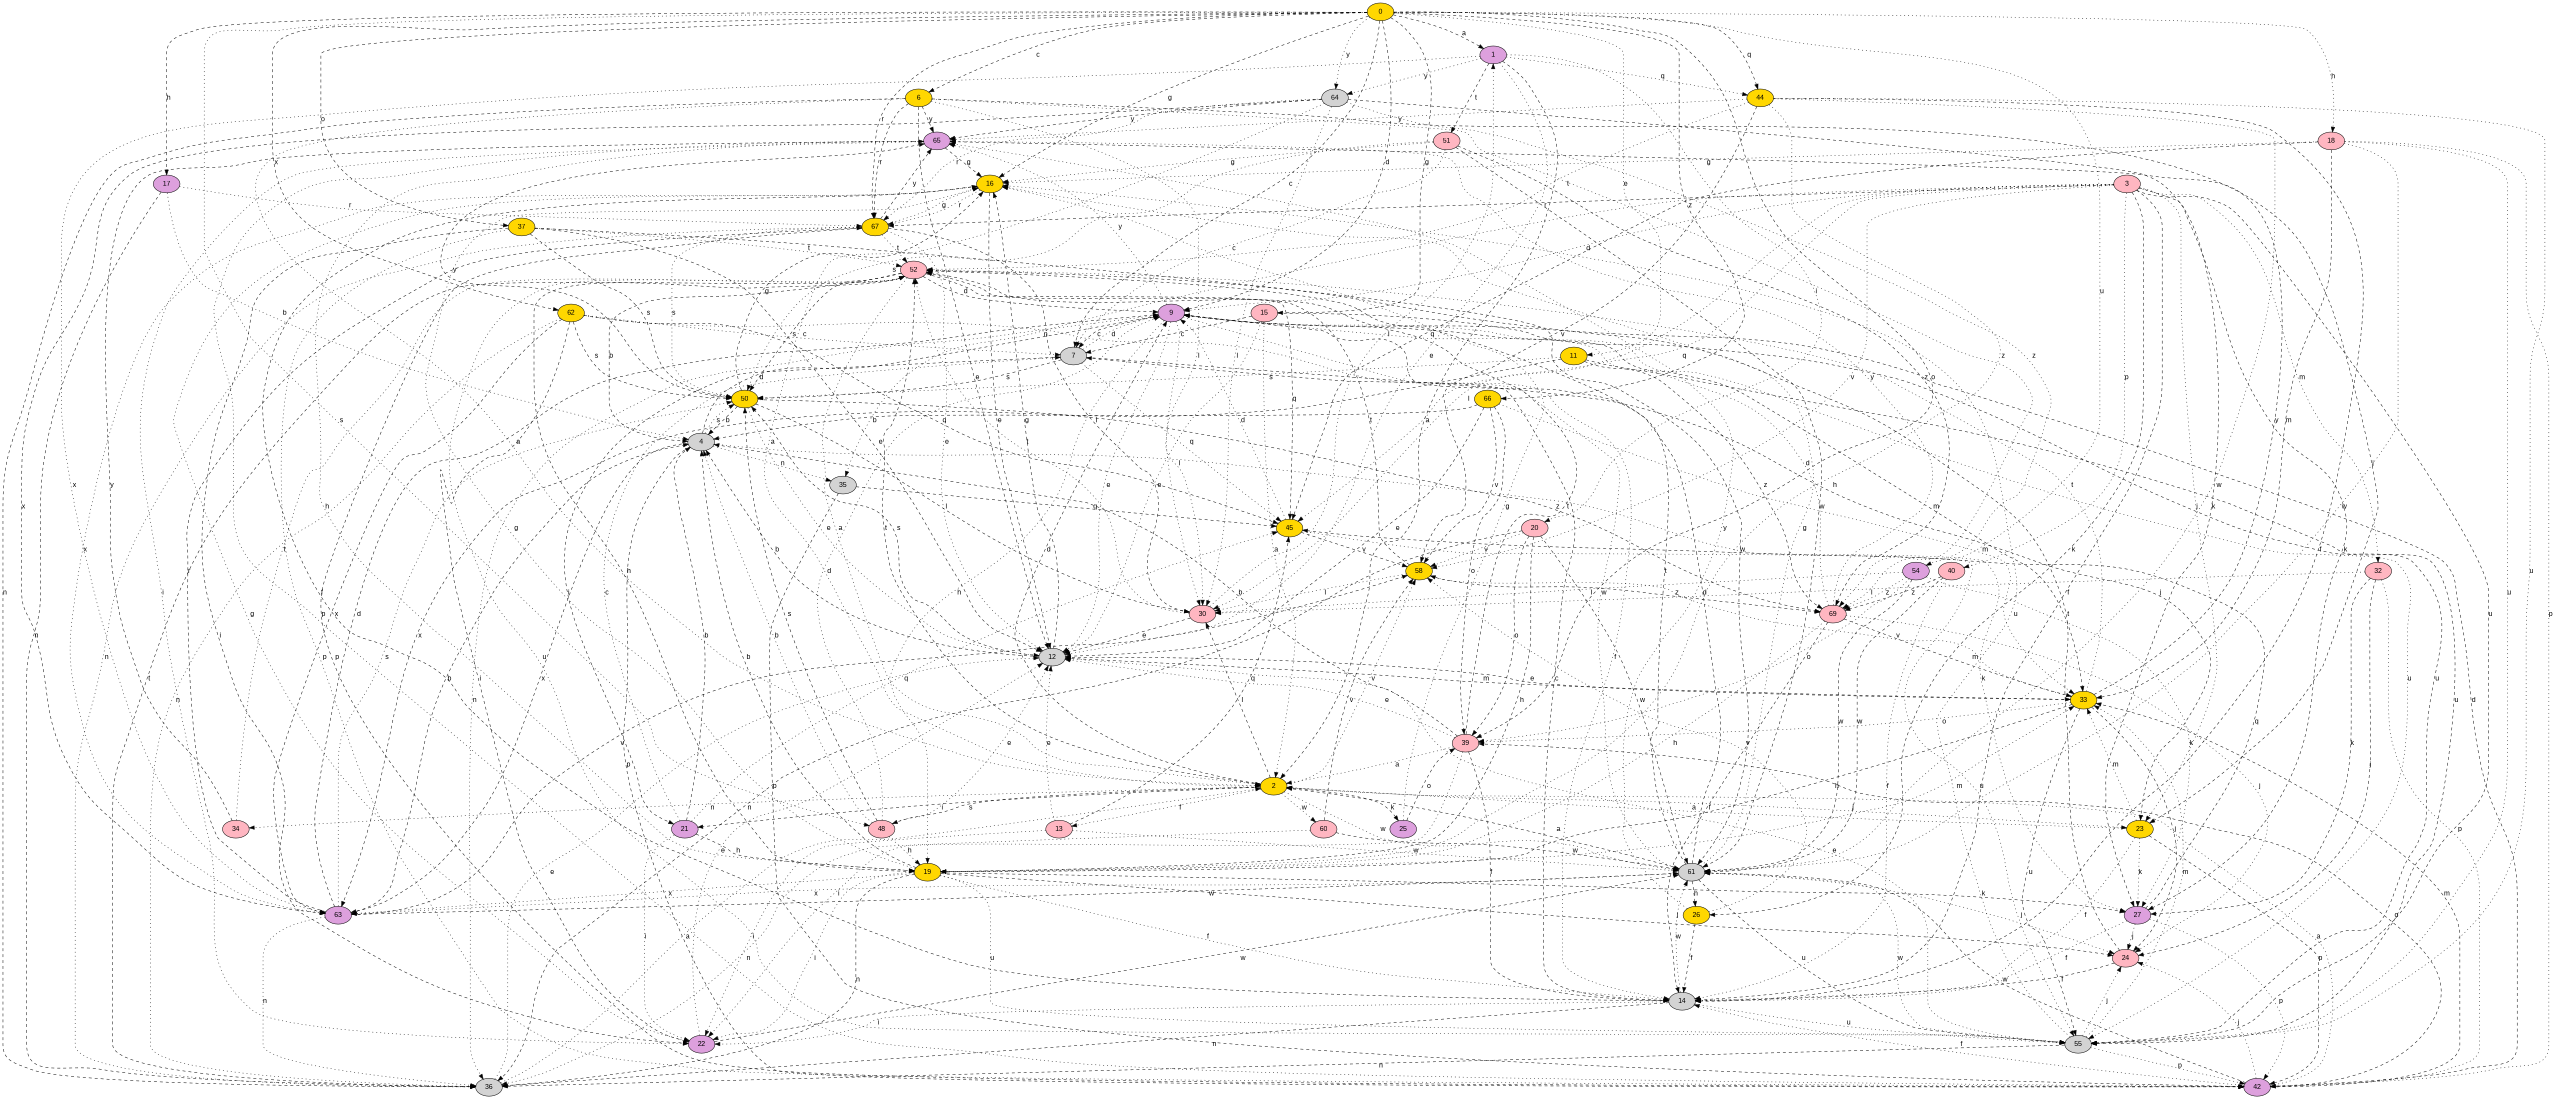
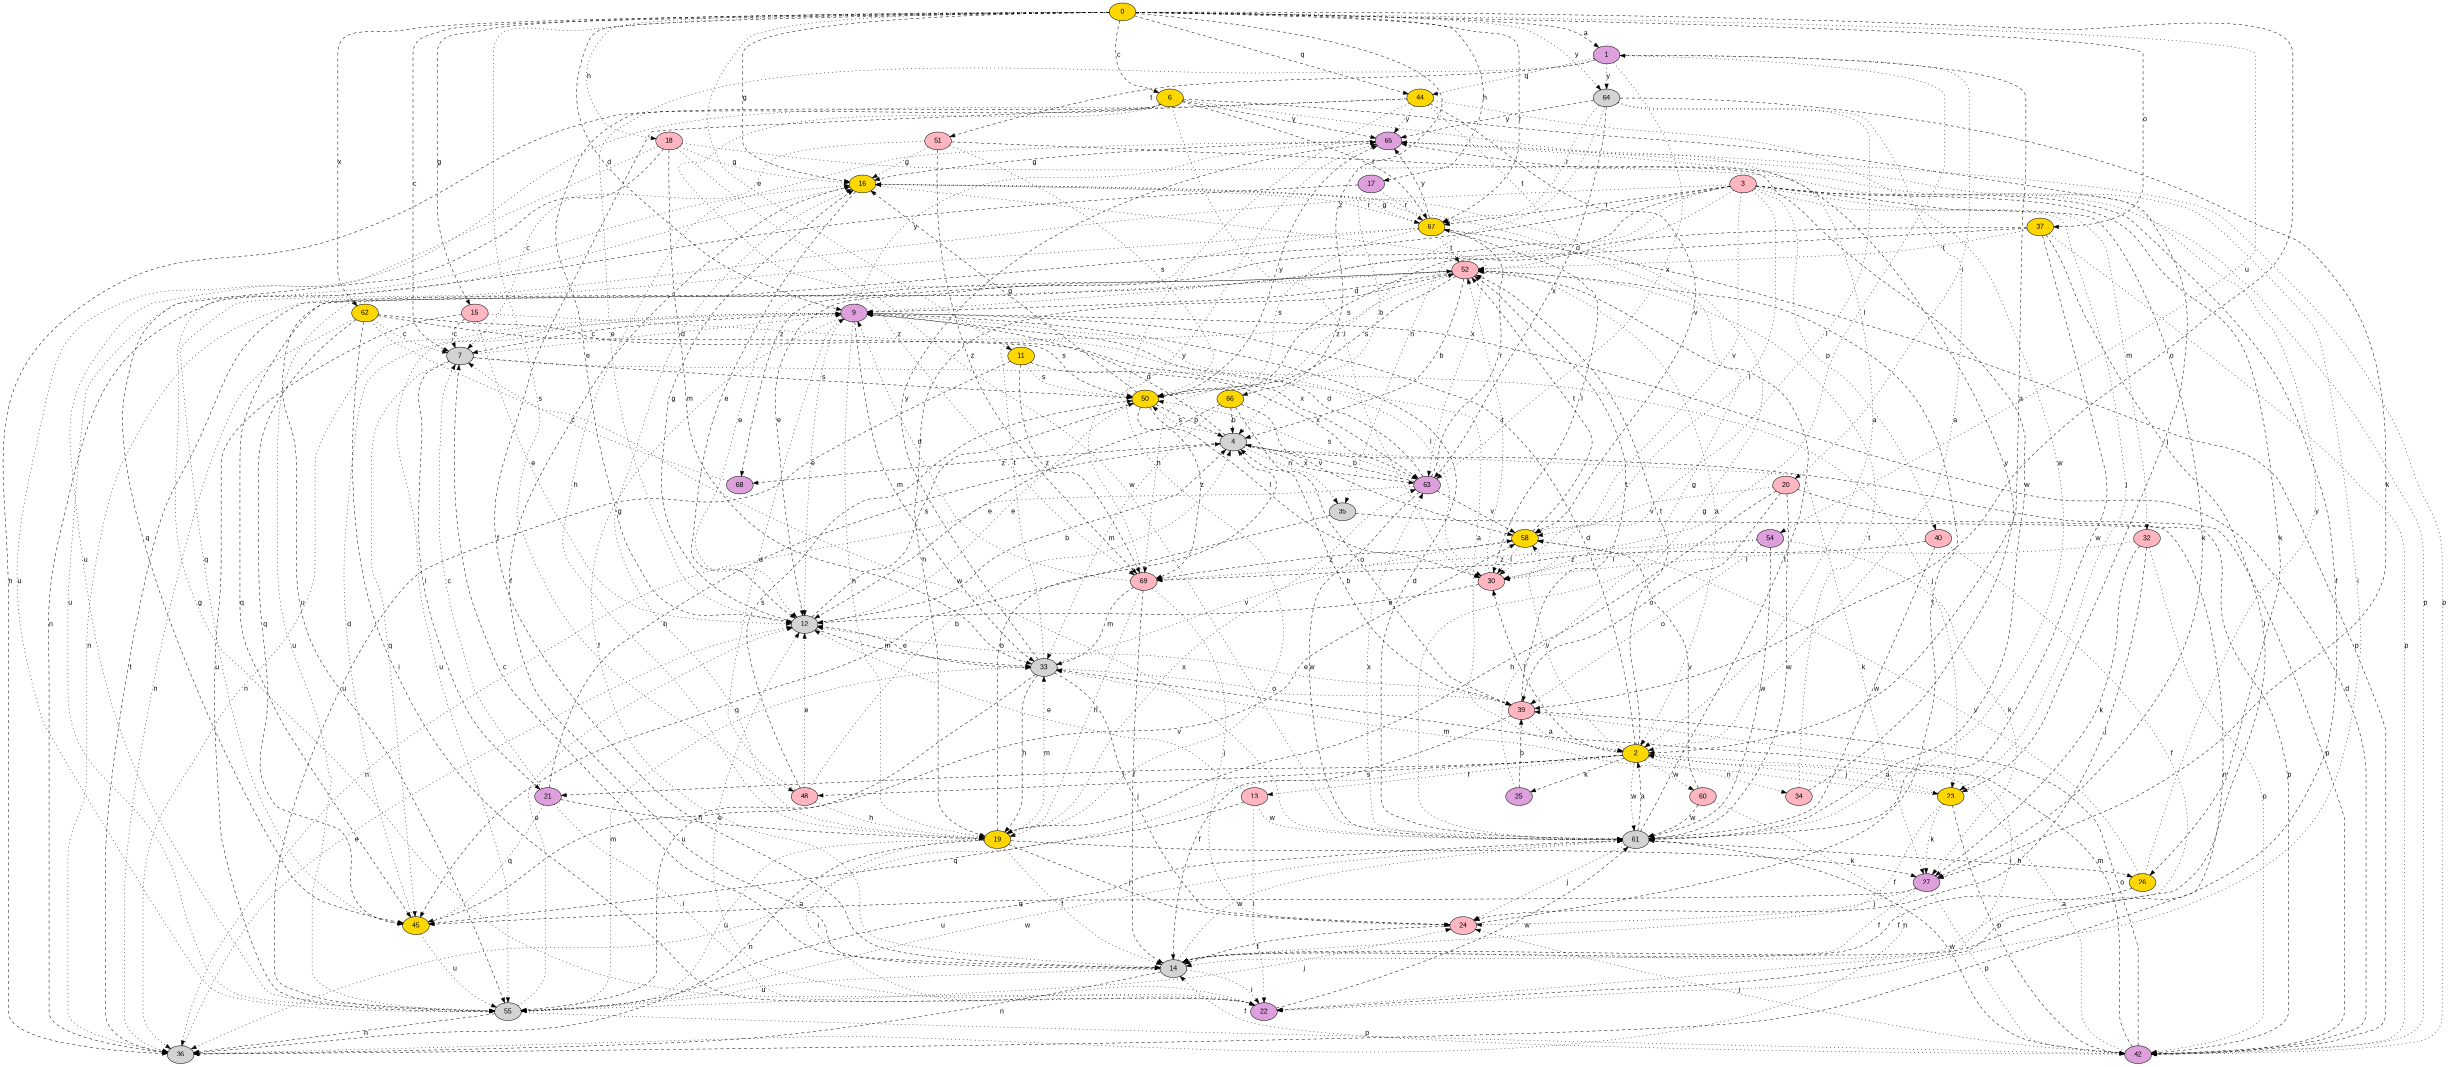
(1760, 454) -> (1338, 376)
none -> (740, 485)
(2084, 700) -> (1044, 668)
(818, 844) -> (899, 860)
